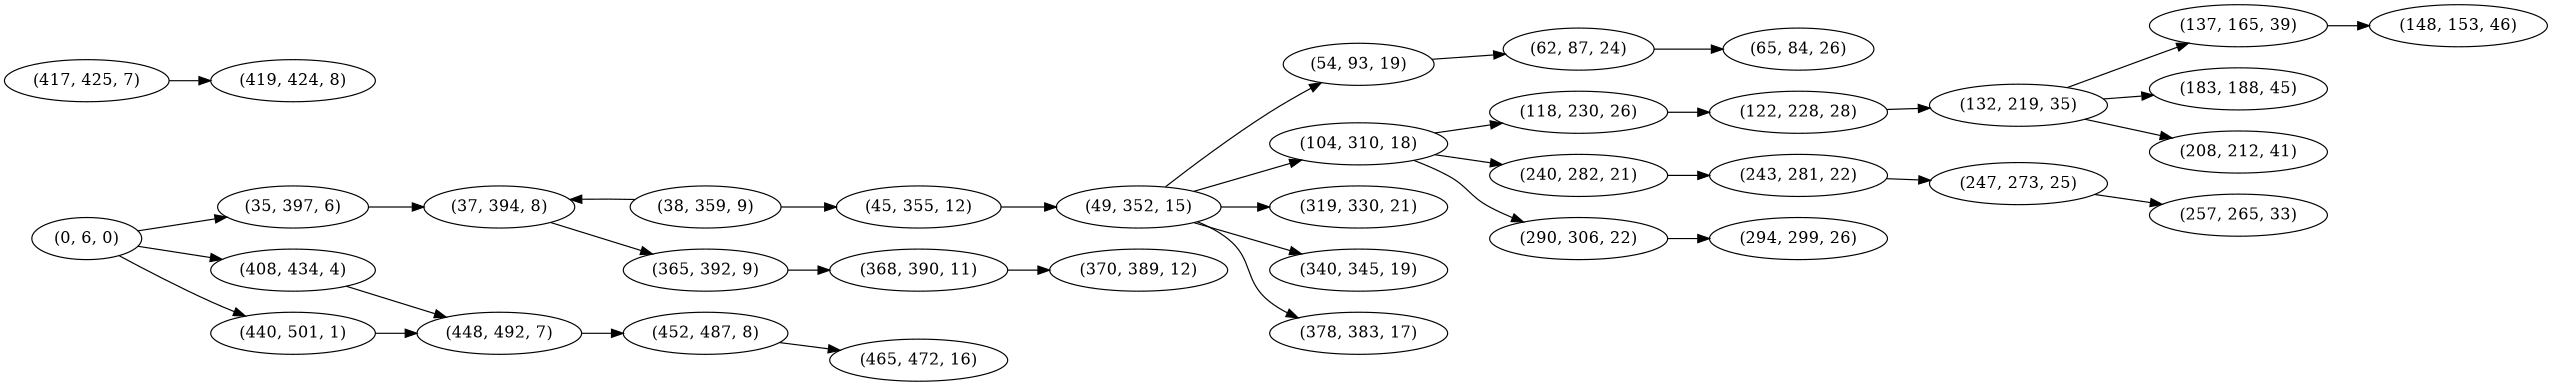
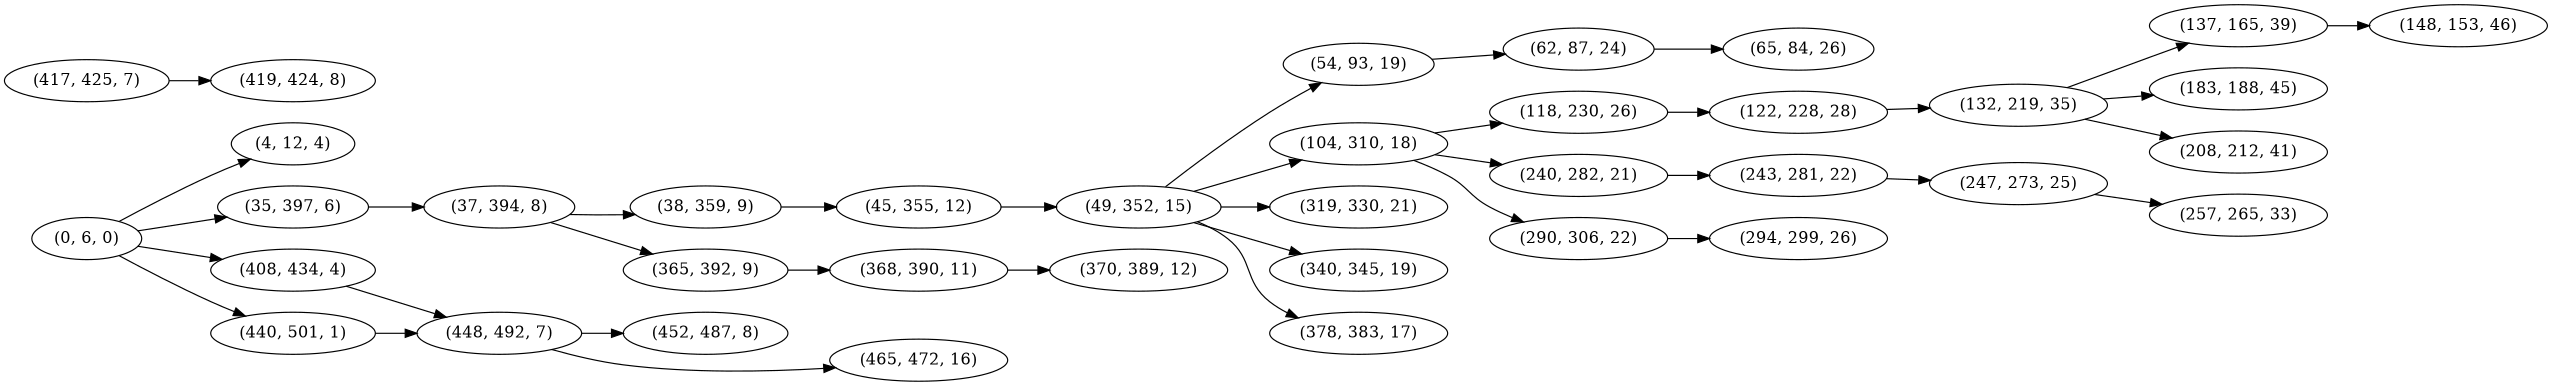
none -> (293, 144)
(609, 199) -> (597, 215)
(804, 346) -> (687, 370)
